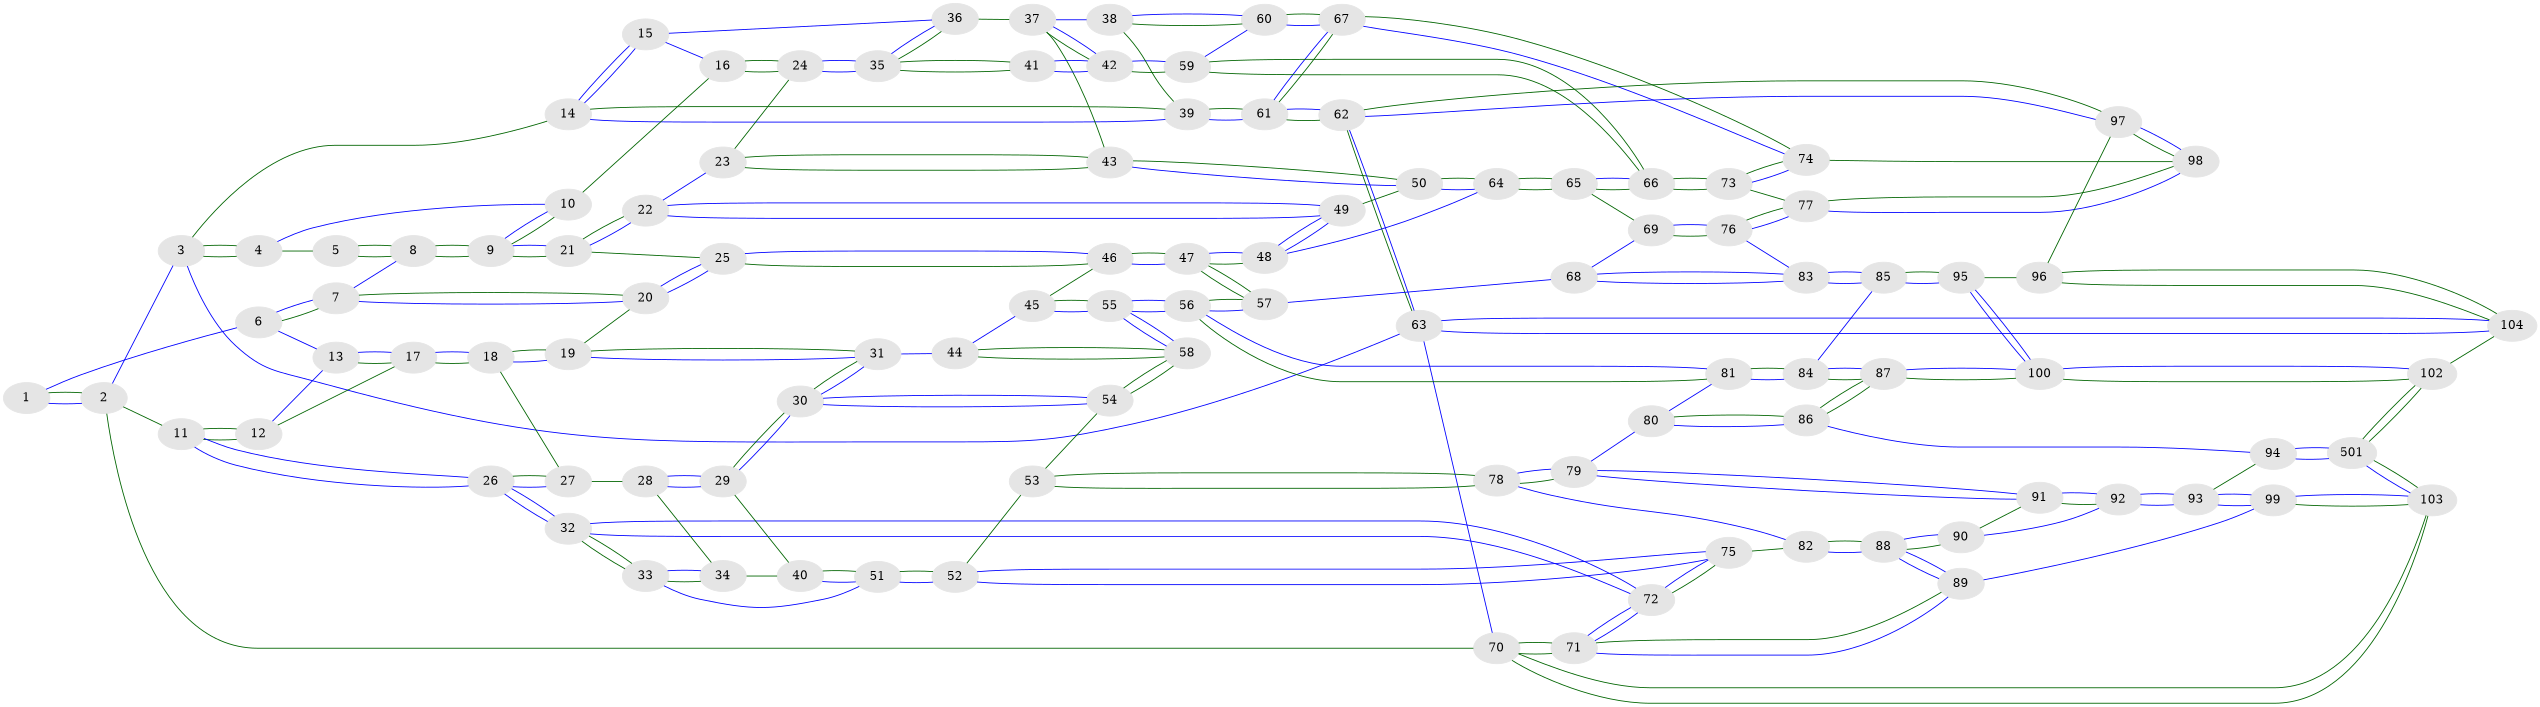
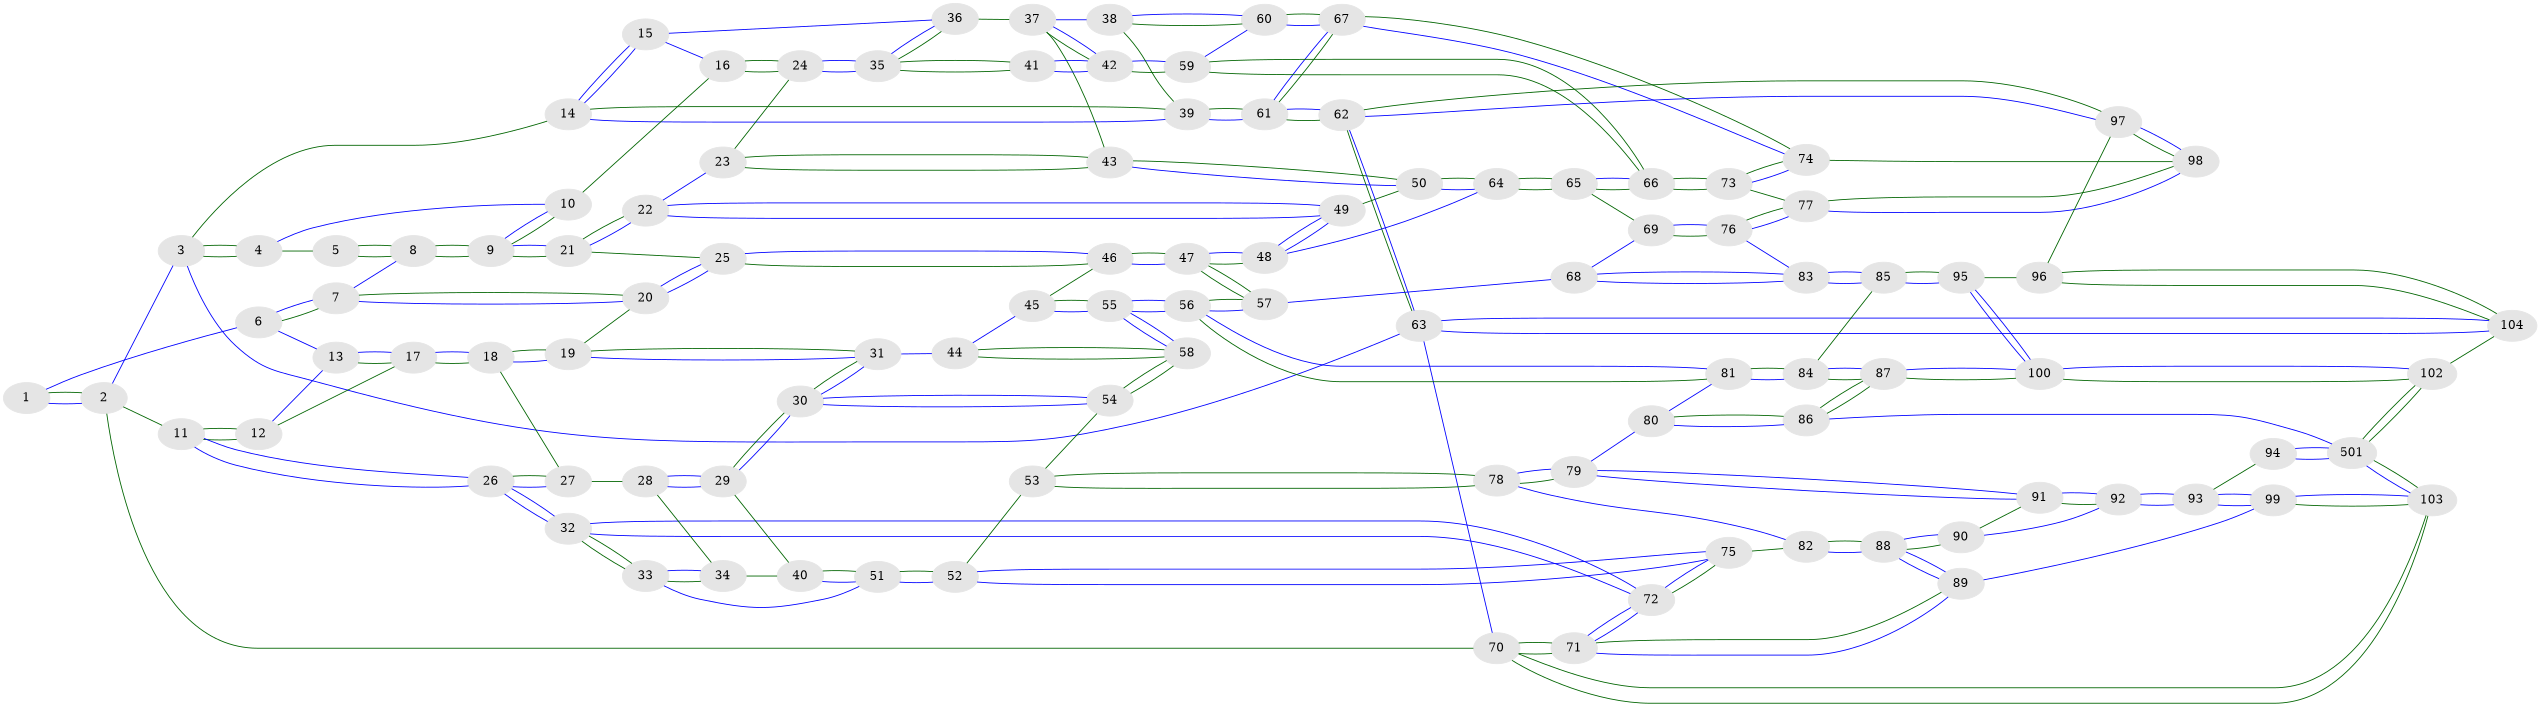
(1845, 326) -> (1845, 326)
(2038, 447) -> (2083, 414)
